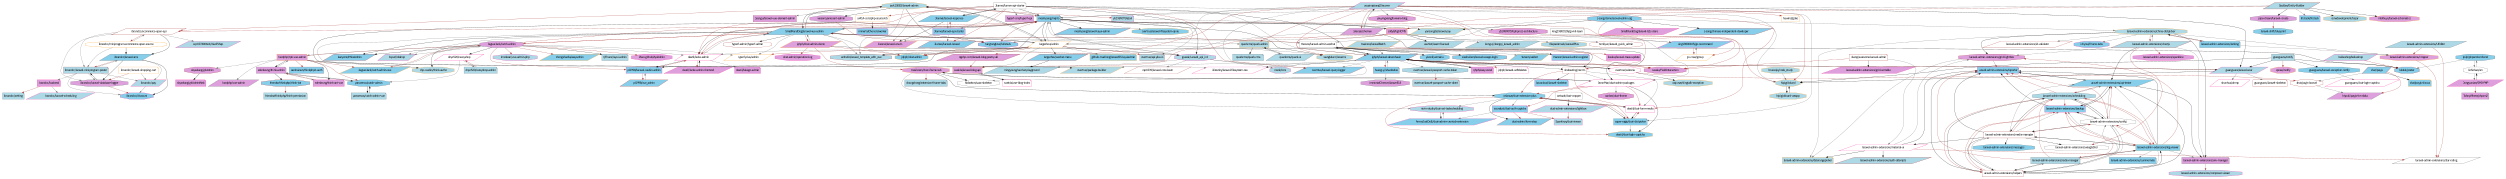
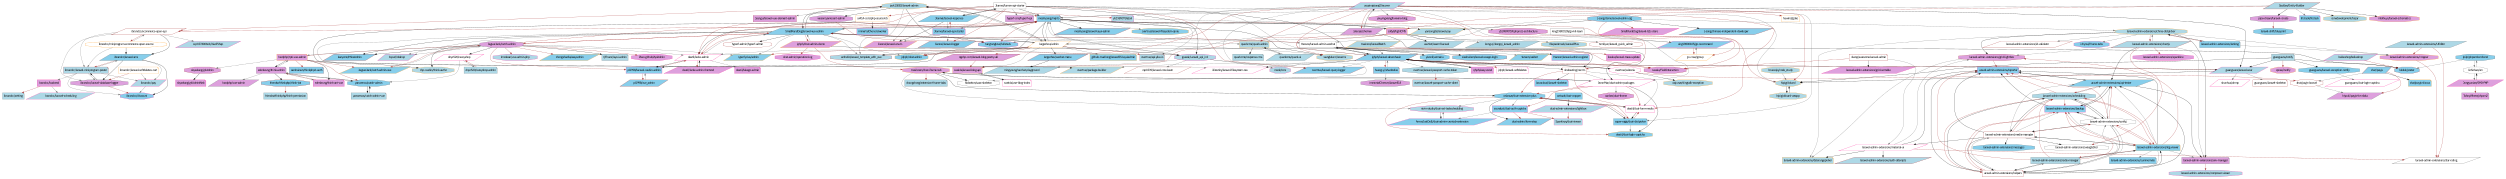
(947, 44) -> (947, 44)
(874, 52) -> none
(748, 57) -> (748, 57)
(1248, 57) -> (1248, 57)
(256, 66) -> (253, 76)
(139, 70) -> (139, 70)
(1569, 96) -> (1569, 96)
